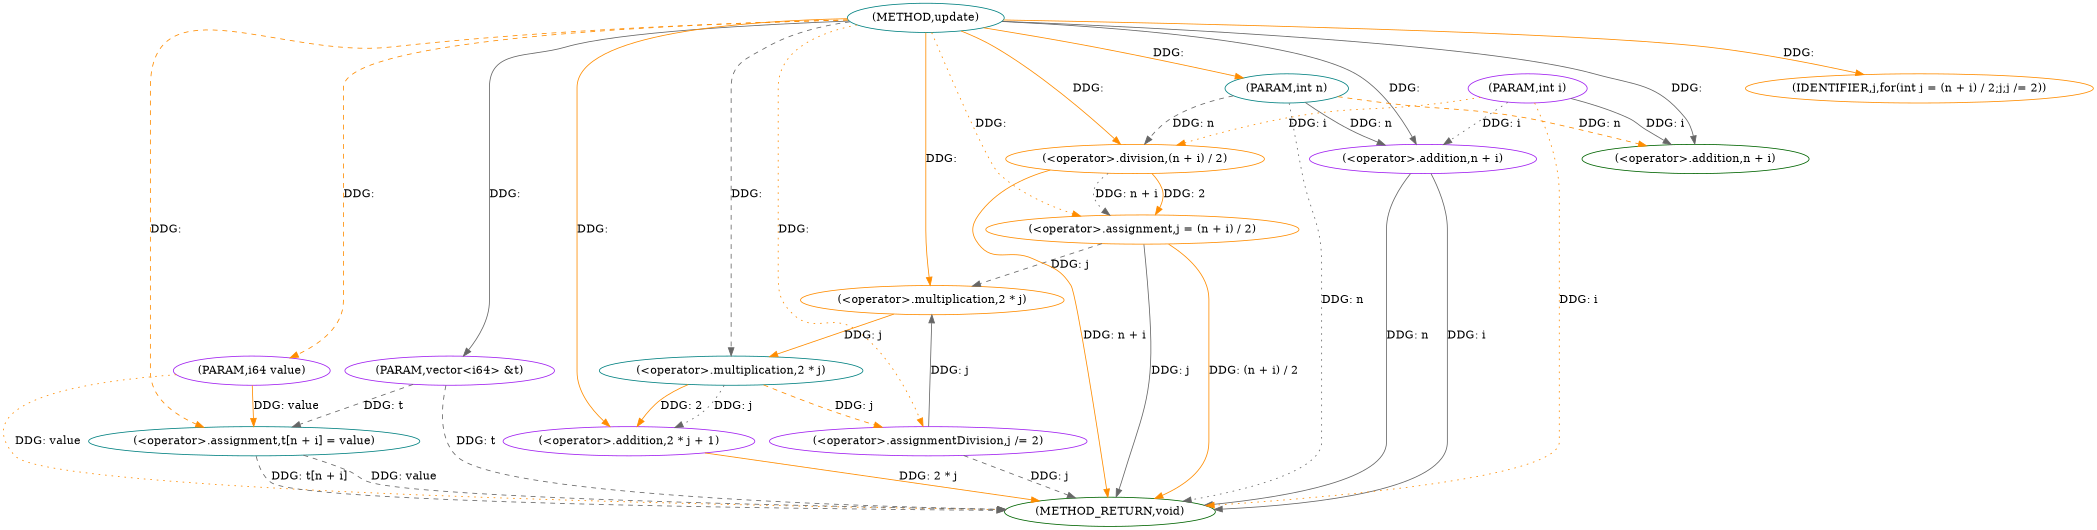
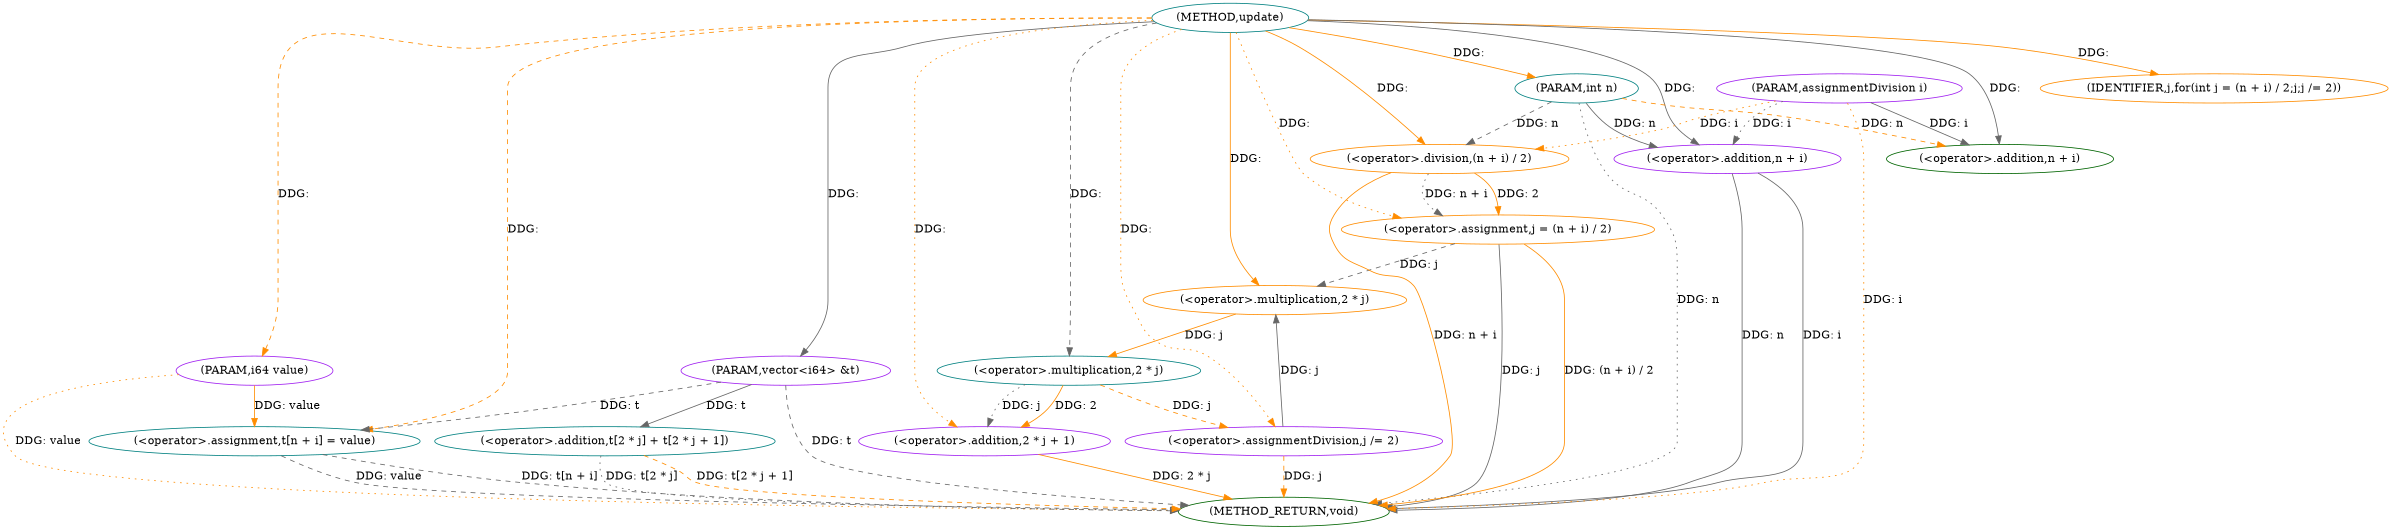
(1528, 88) -> (1839, 88)
(577, 112) -> (915, 133)
none -> (605, 441)
(1016, 475) -> (1284, 472)
